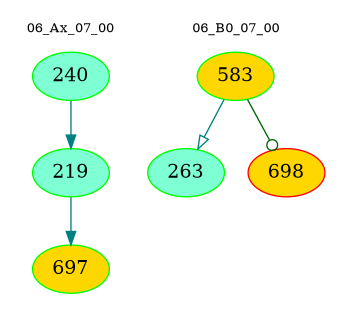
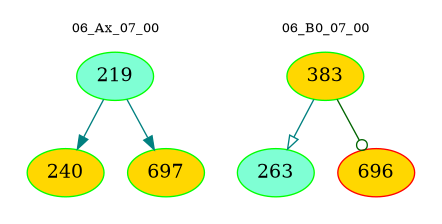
(71, 76) -> (66, 173)
(236, 76) -> (325, 76)
(71, 118) -> (94, 118)
(287, 173) -> (376, 173)
